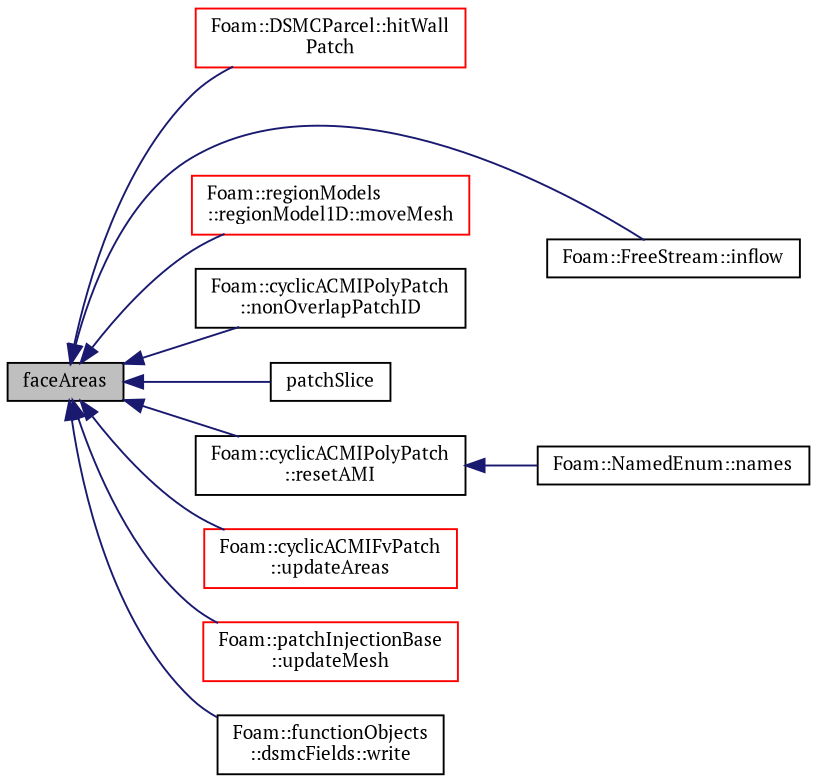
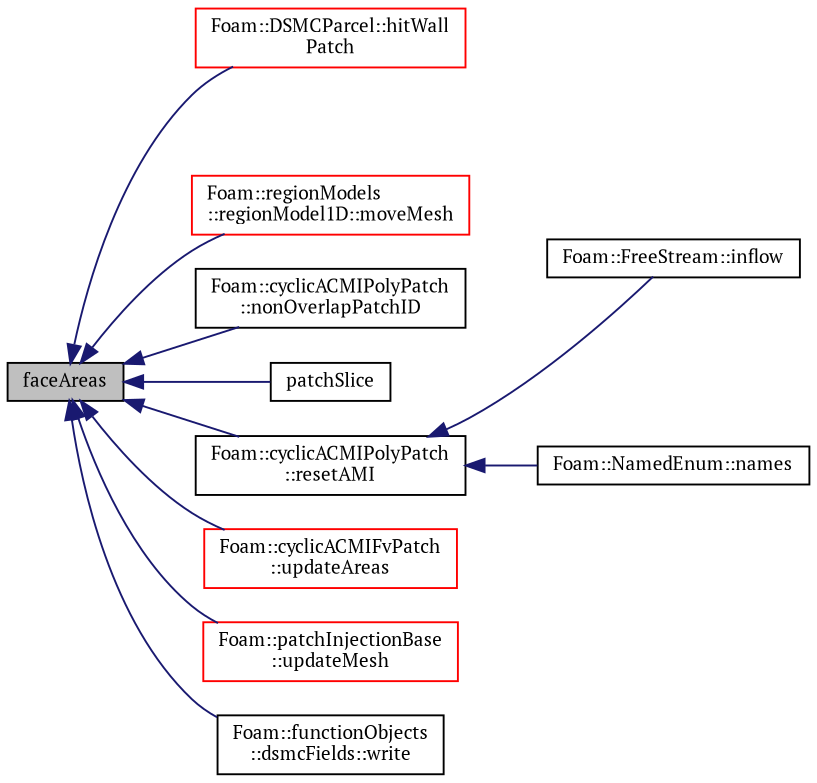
(315, 126) -> (555, 361)
